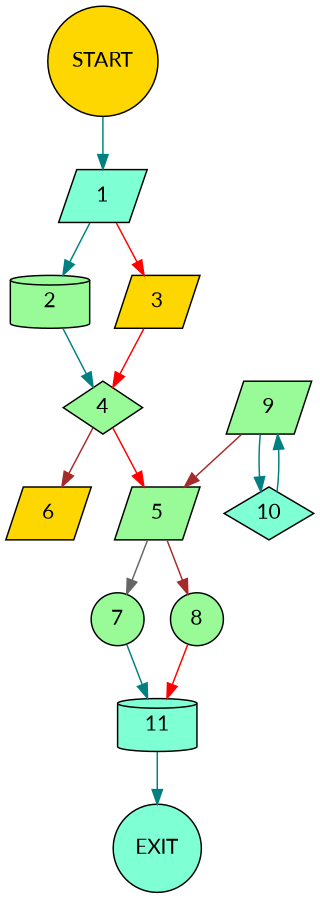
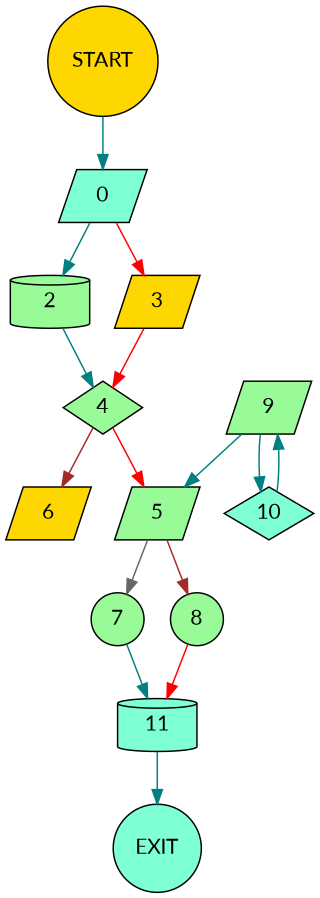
(103, 196) -> (103, 196)
(218, 456) -> (218, 456)
